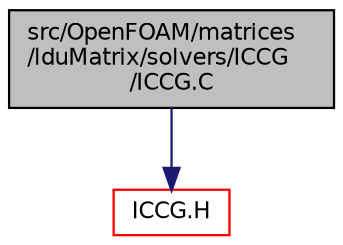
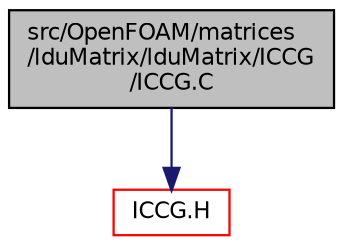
(172, 59) -> (172, 59)
